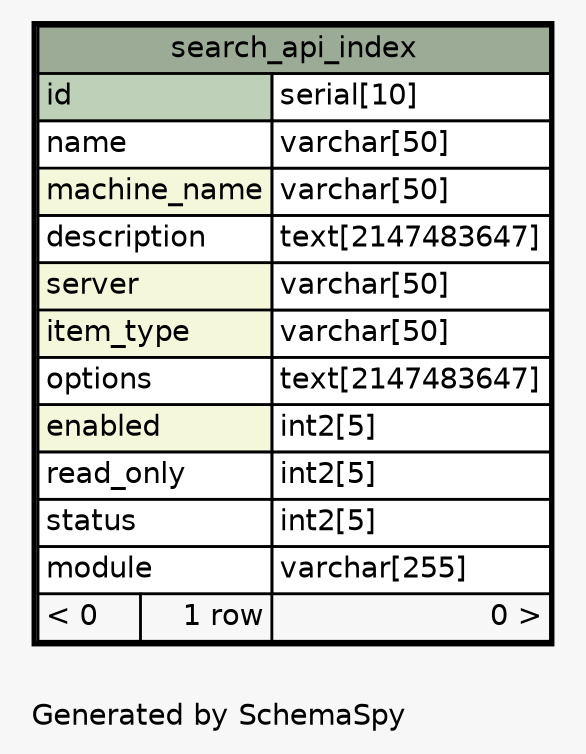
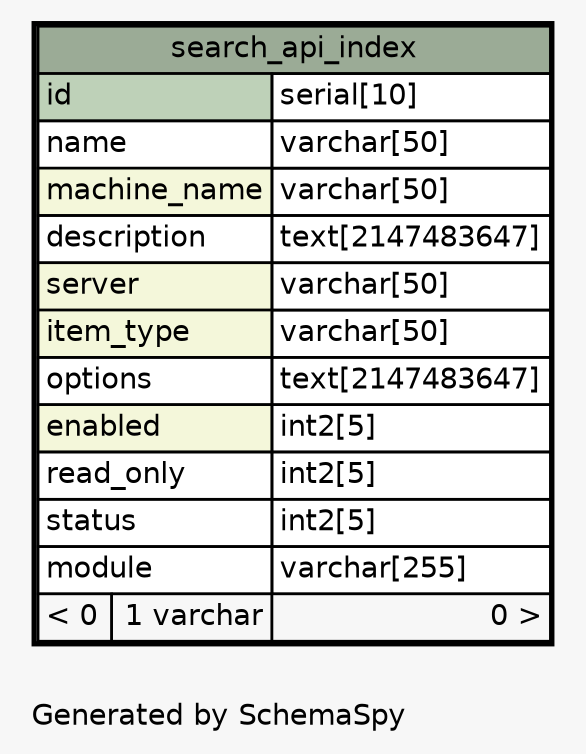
(223, 616) -> (194, 616)
